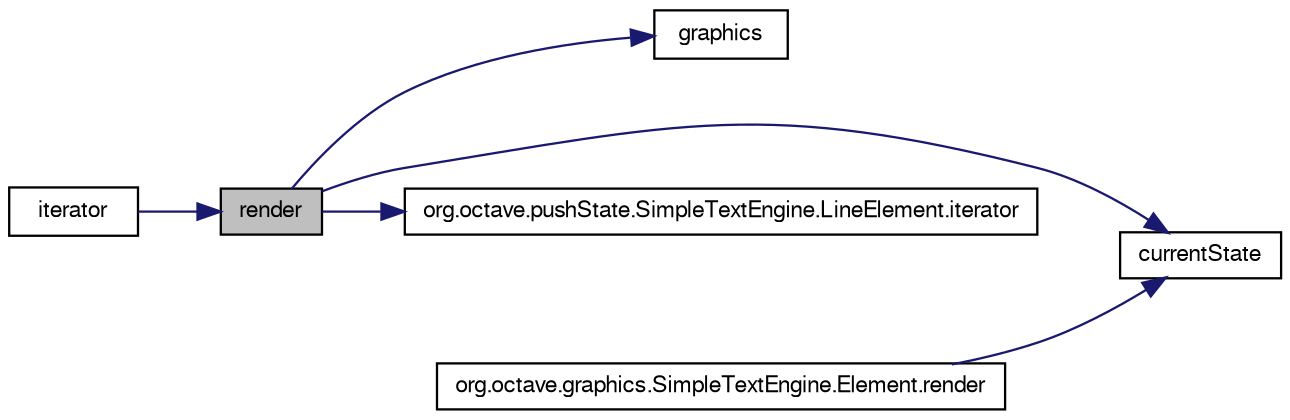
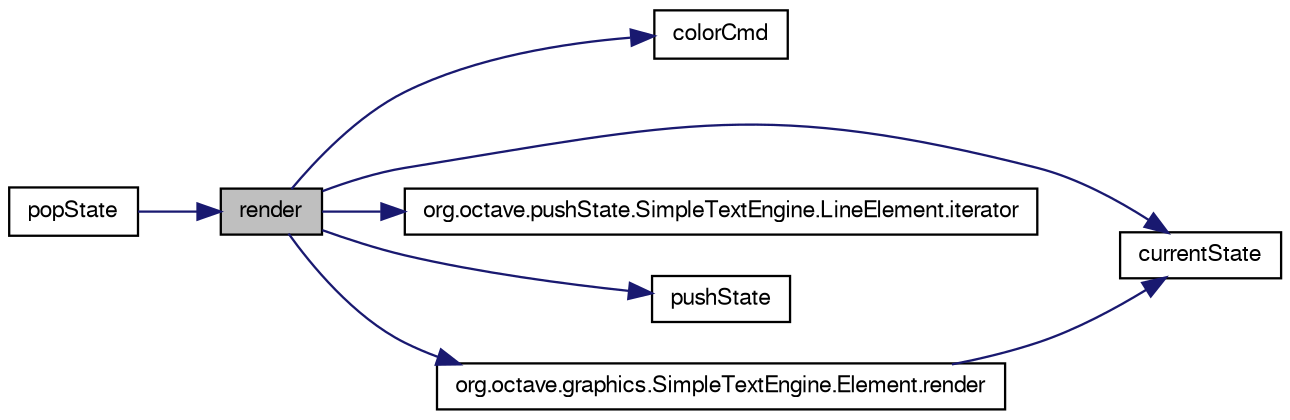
(721, 34) -> (721, 34)
(74, 212) -> (74, 212)
none -> (721, 299)
none -> (354, 307)
